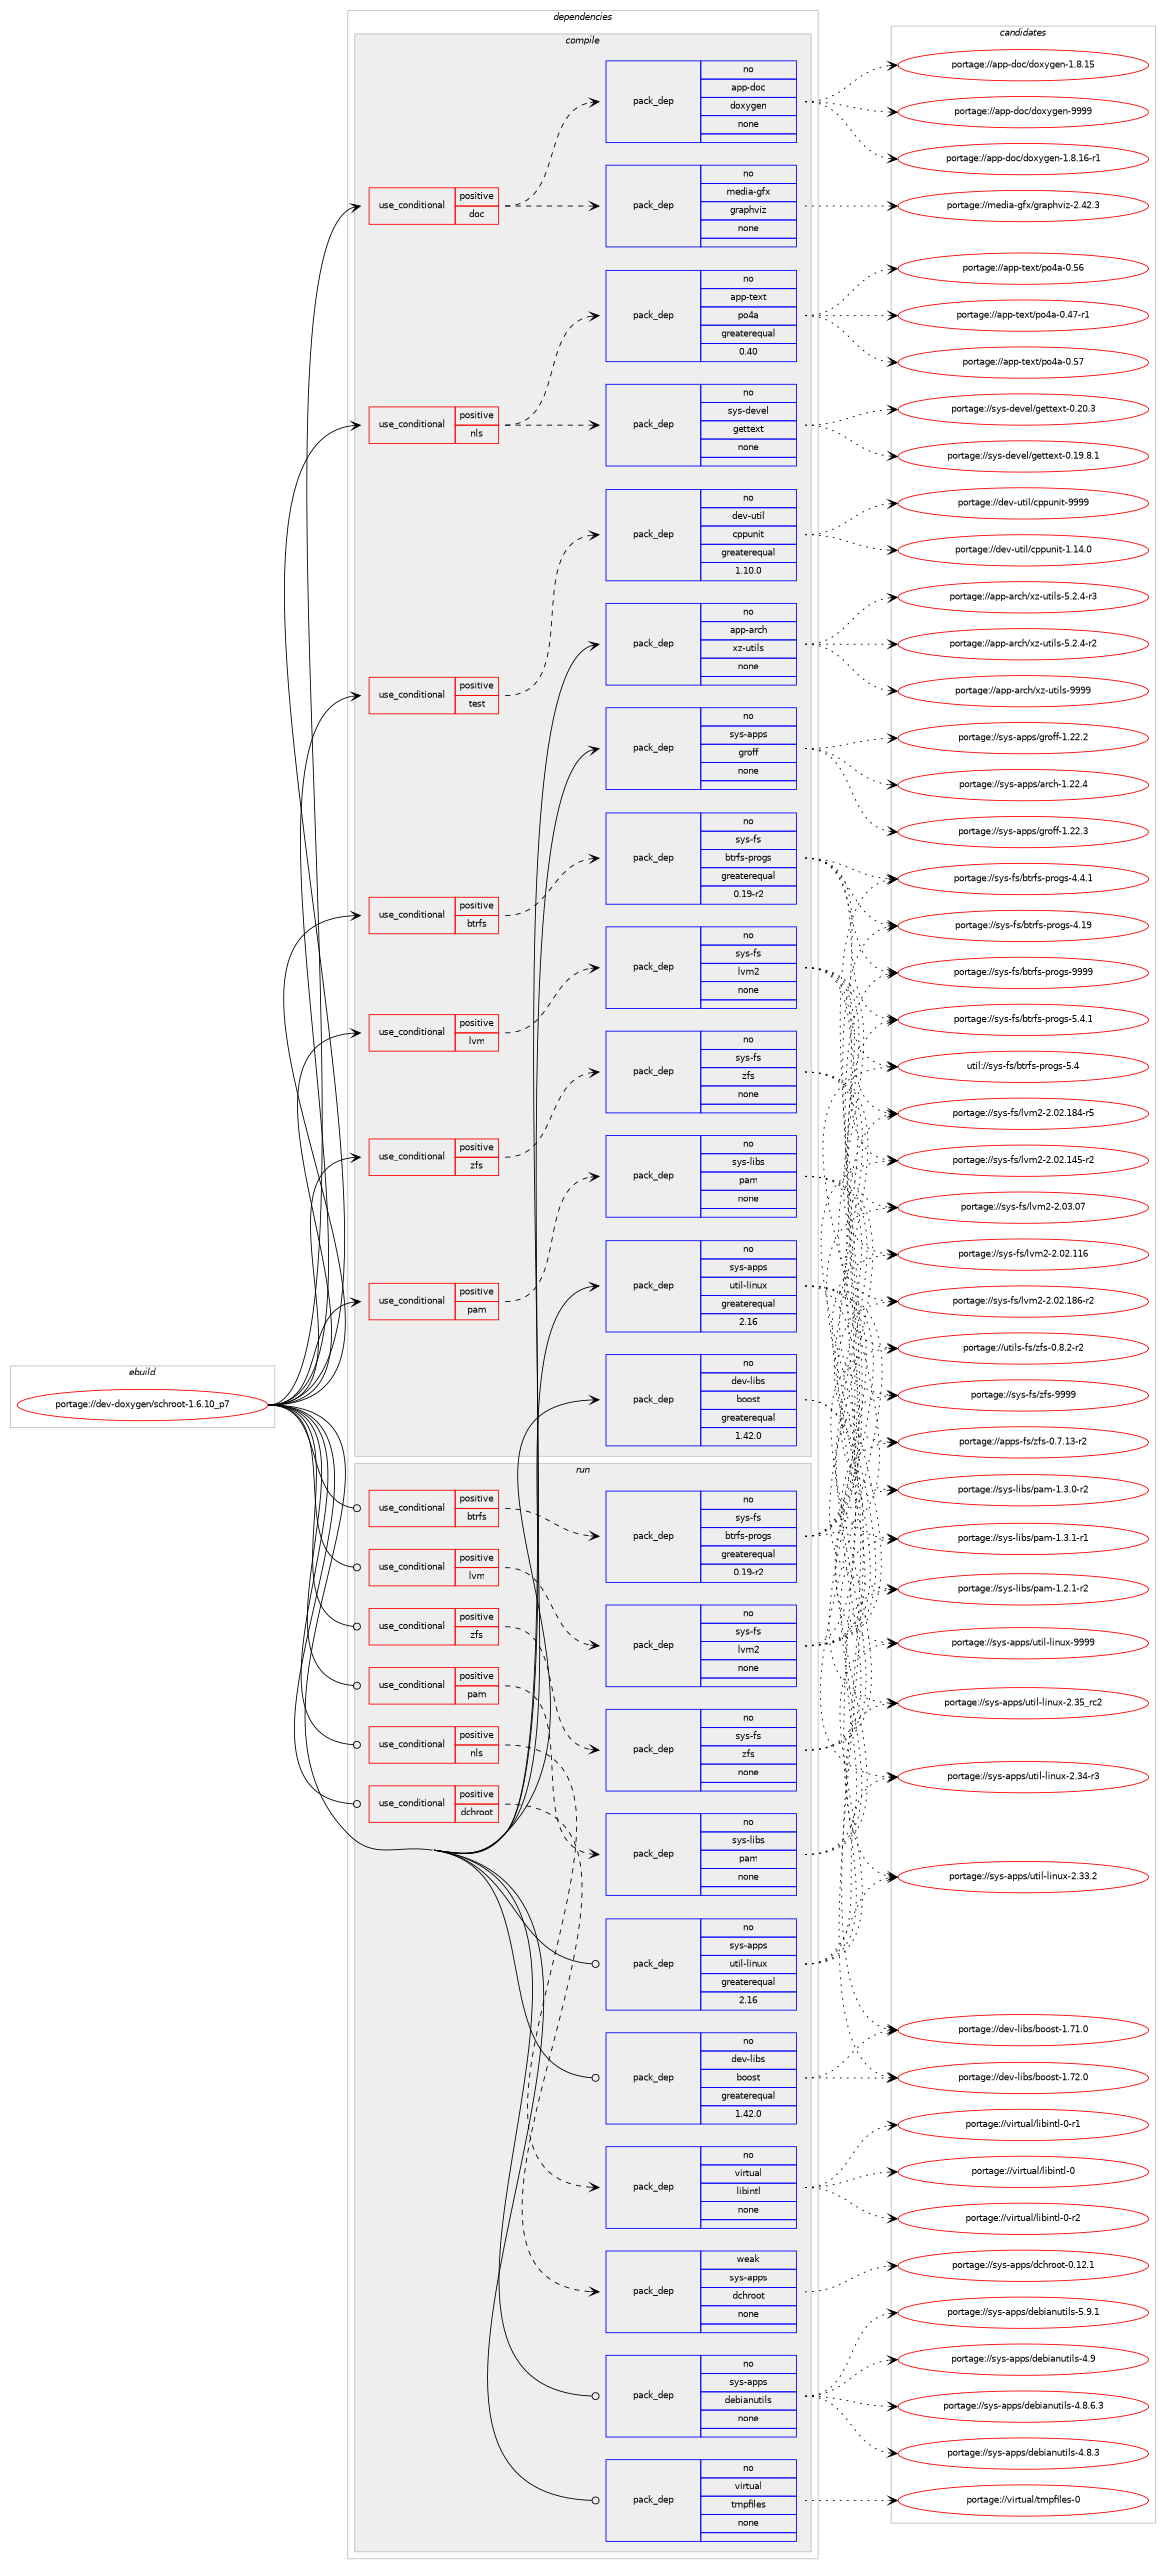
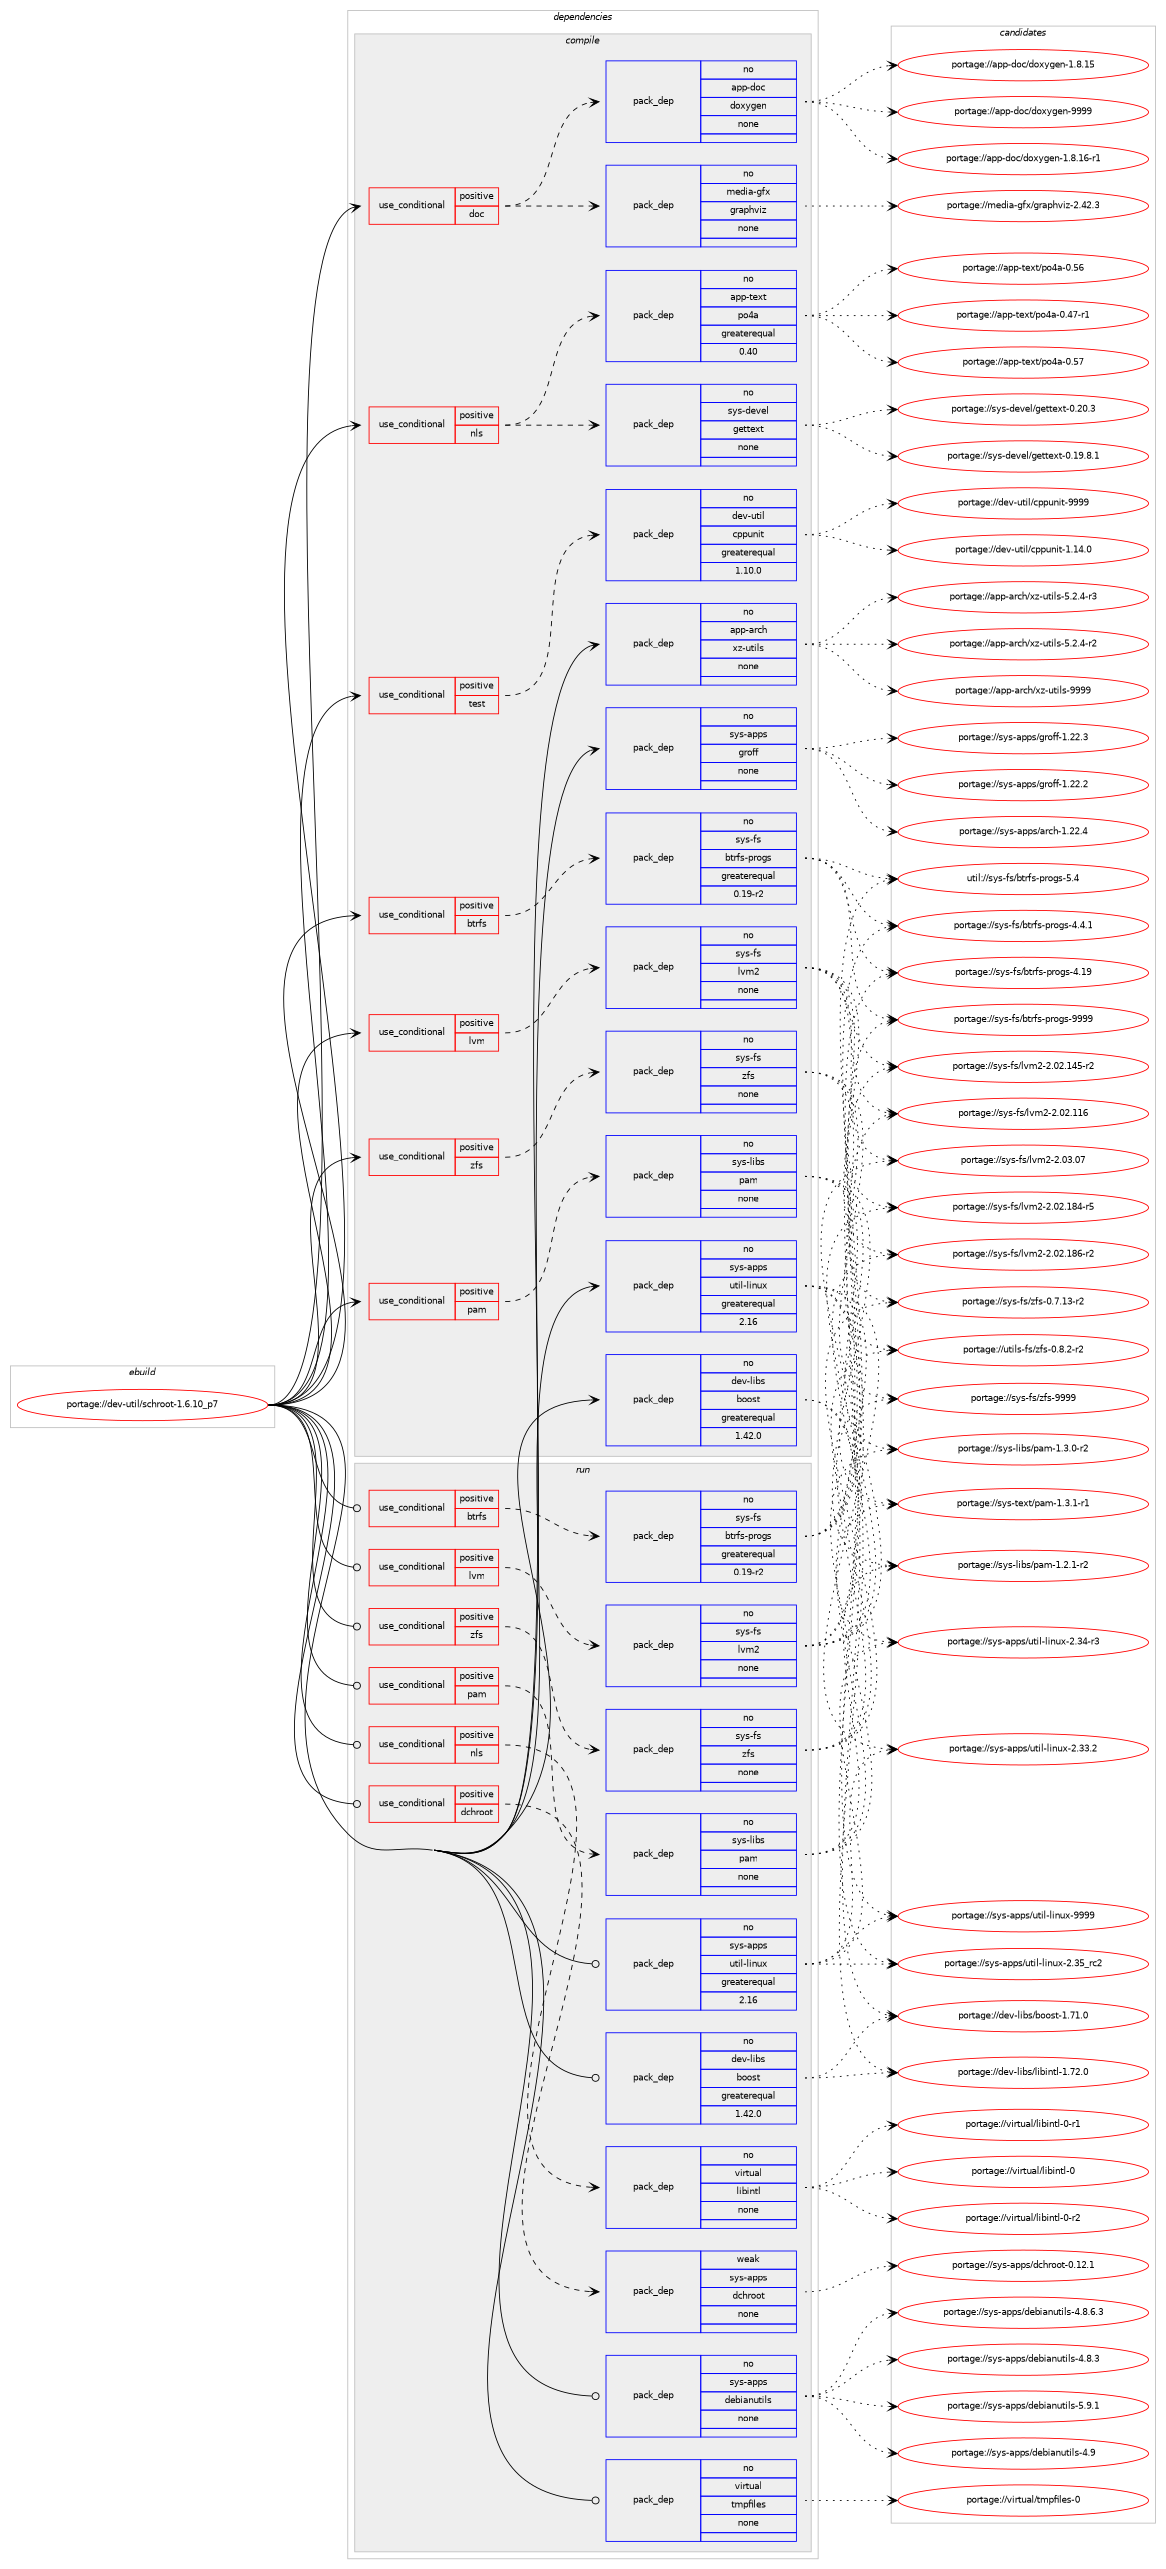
(1023, 1020) -> none
(143, 1405) -> (143, 1405)
(1023, 1442) -> (1023, 1302)
(1023, 1539) -> (1023, 1504)
(1023, 2078) -> (1023, 2073)
